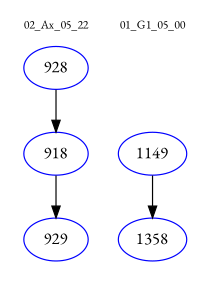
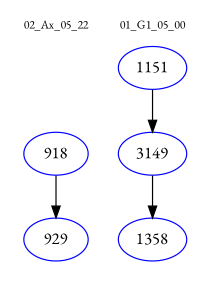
(56, 68) -> none
none -> (153, 68)
(153, 154) -> (153, 154)
